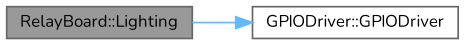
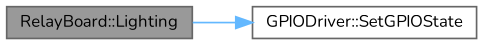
(355, 23) -> (365, 23)
